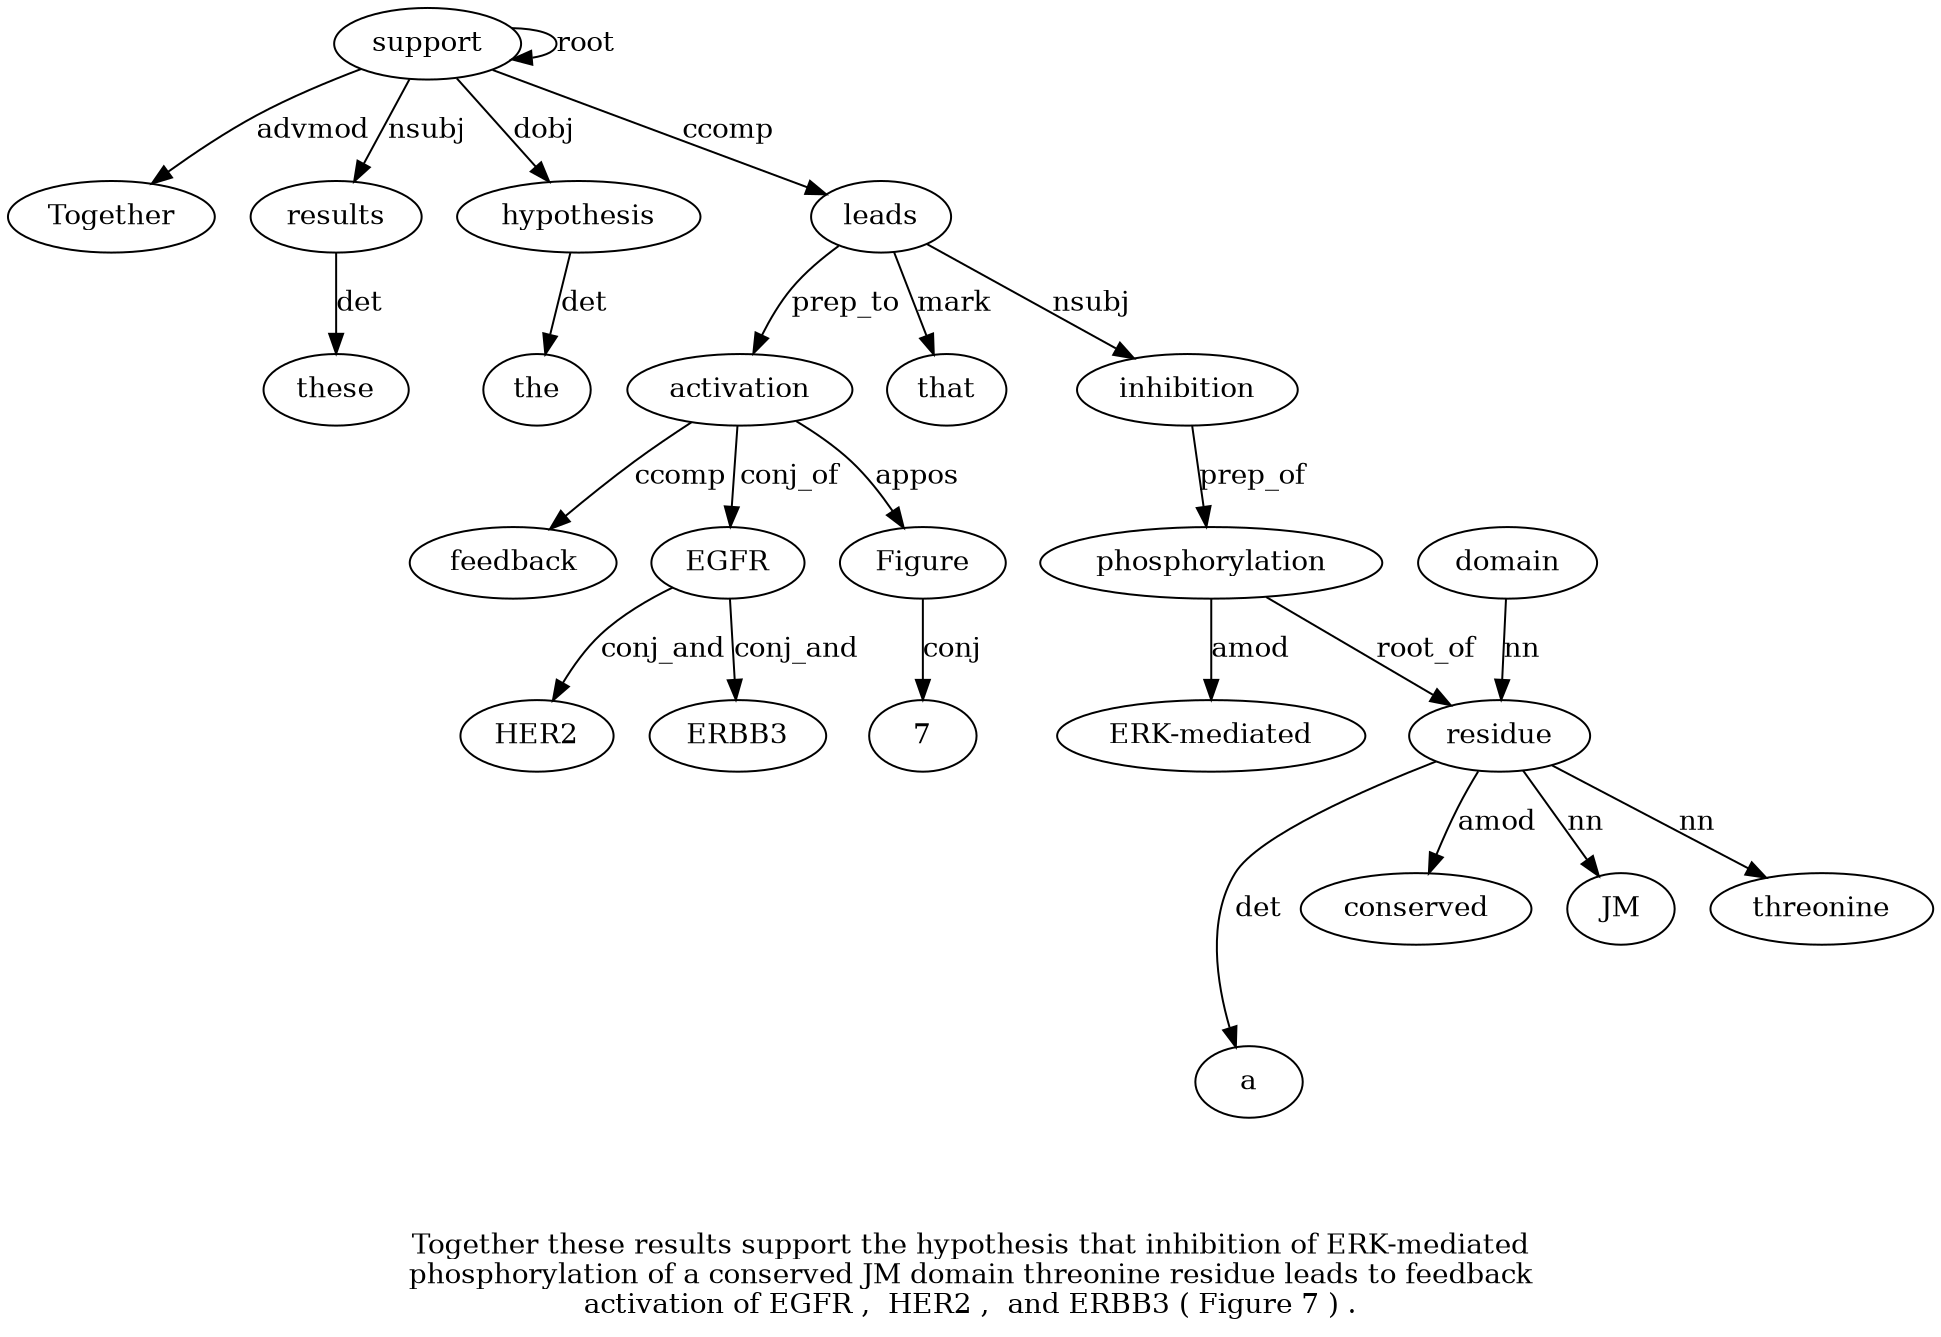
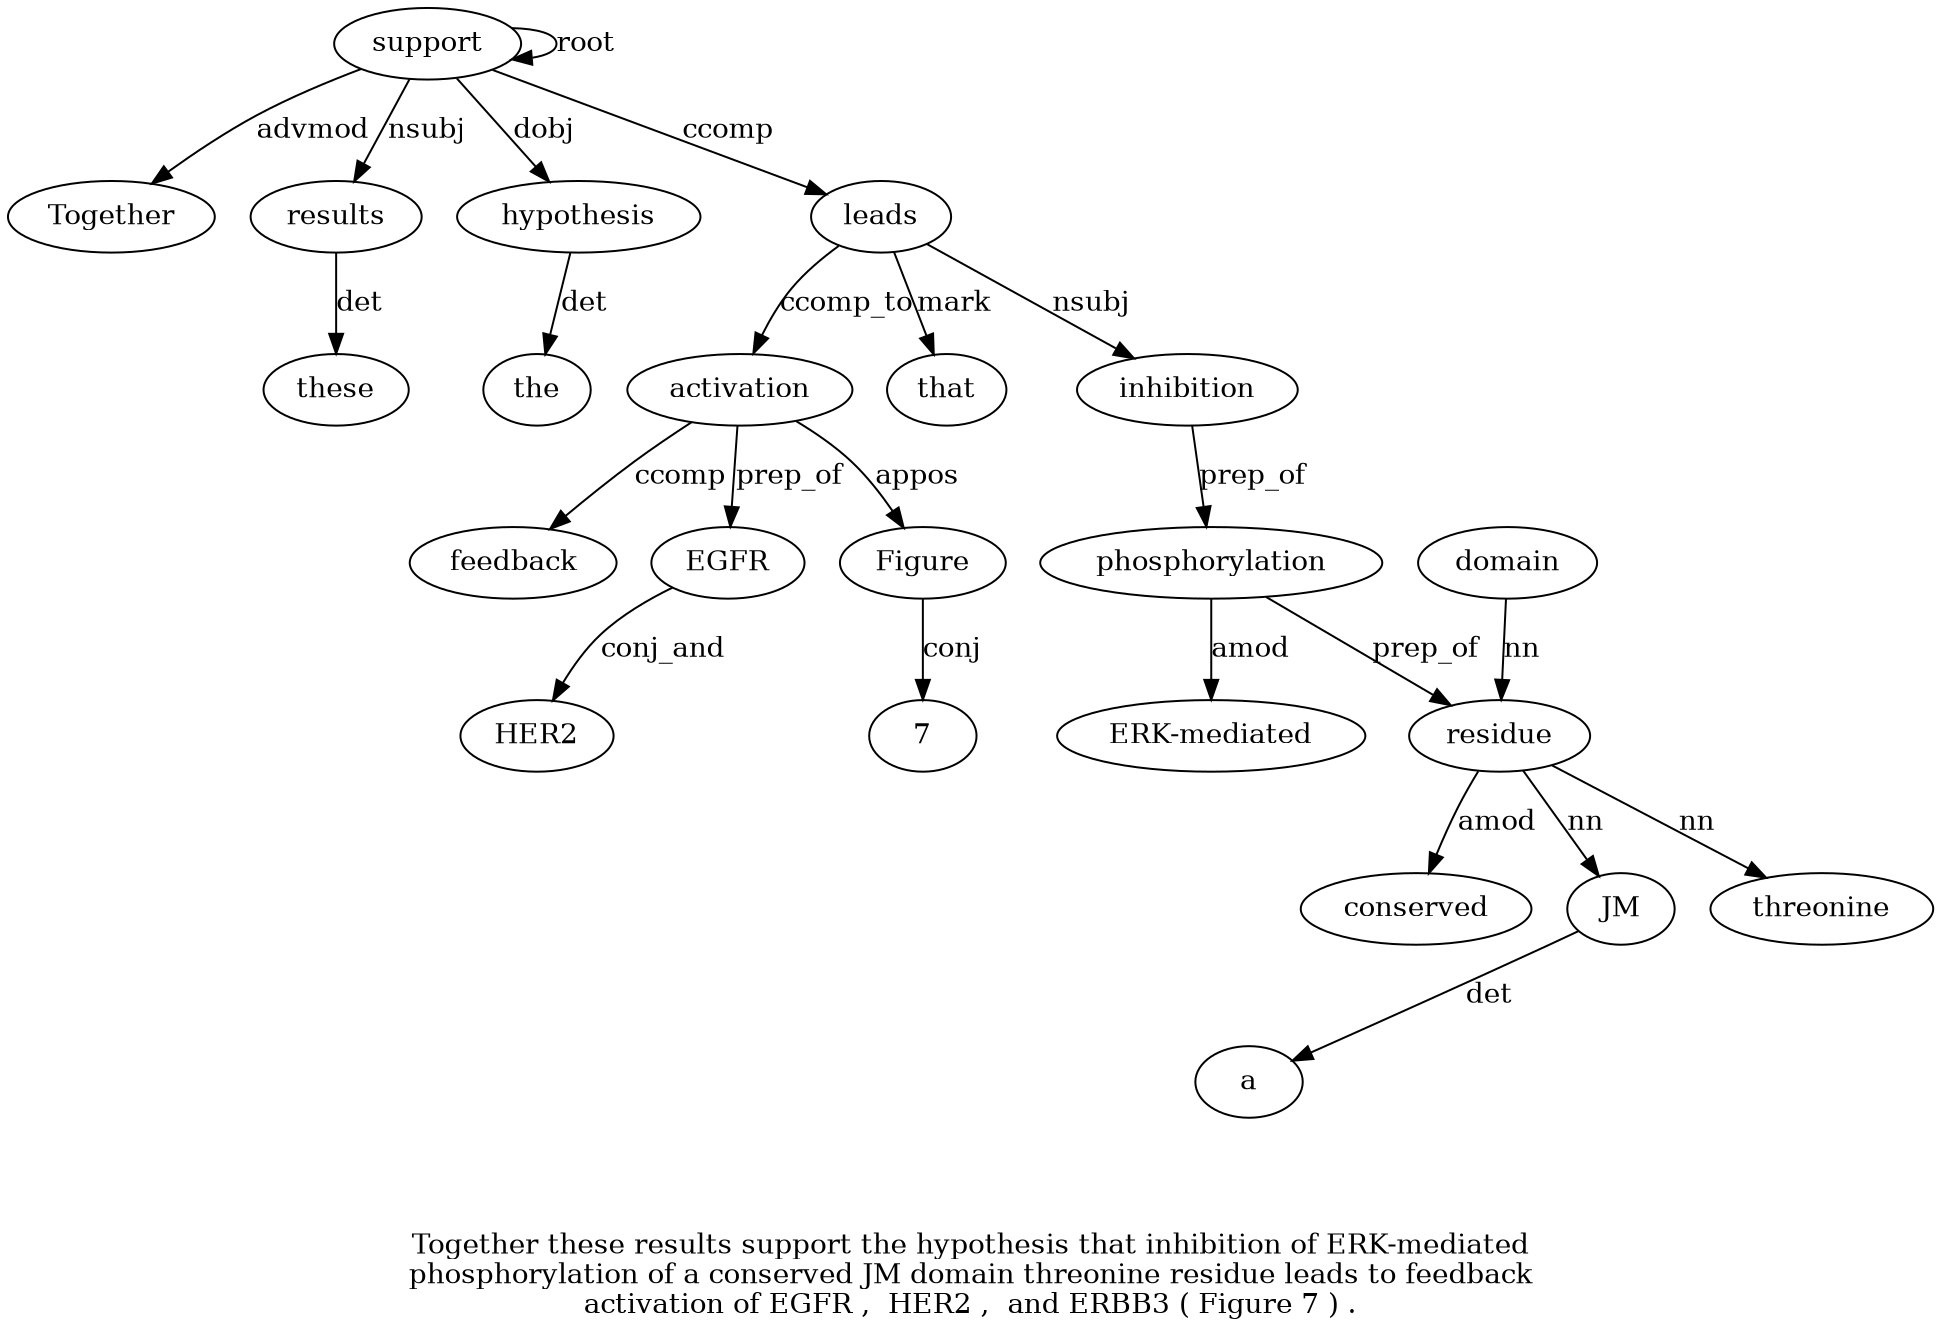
(846, 303) -> (846, 303)
(790, 476) -> (790, 476)
(1426, 649) -> (1426, 649)
(738, 736) -> none
(1261, 848) -> (1445, 992)
